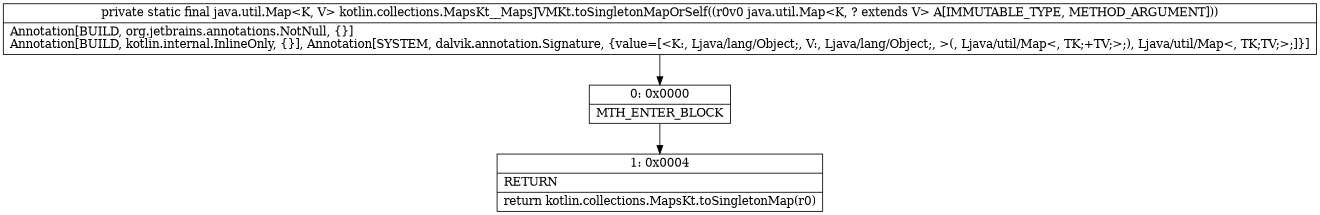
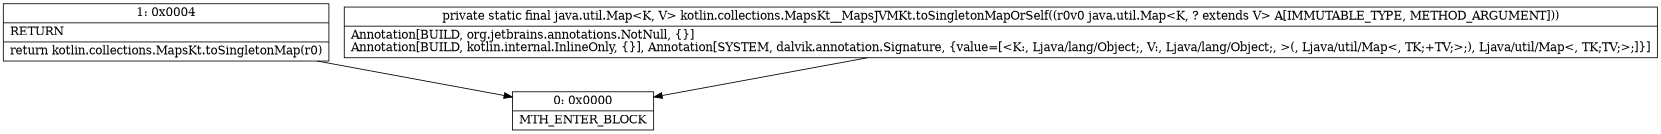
(660, 135) -> (411, 78)
